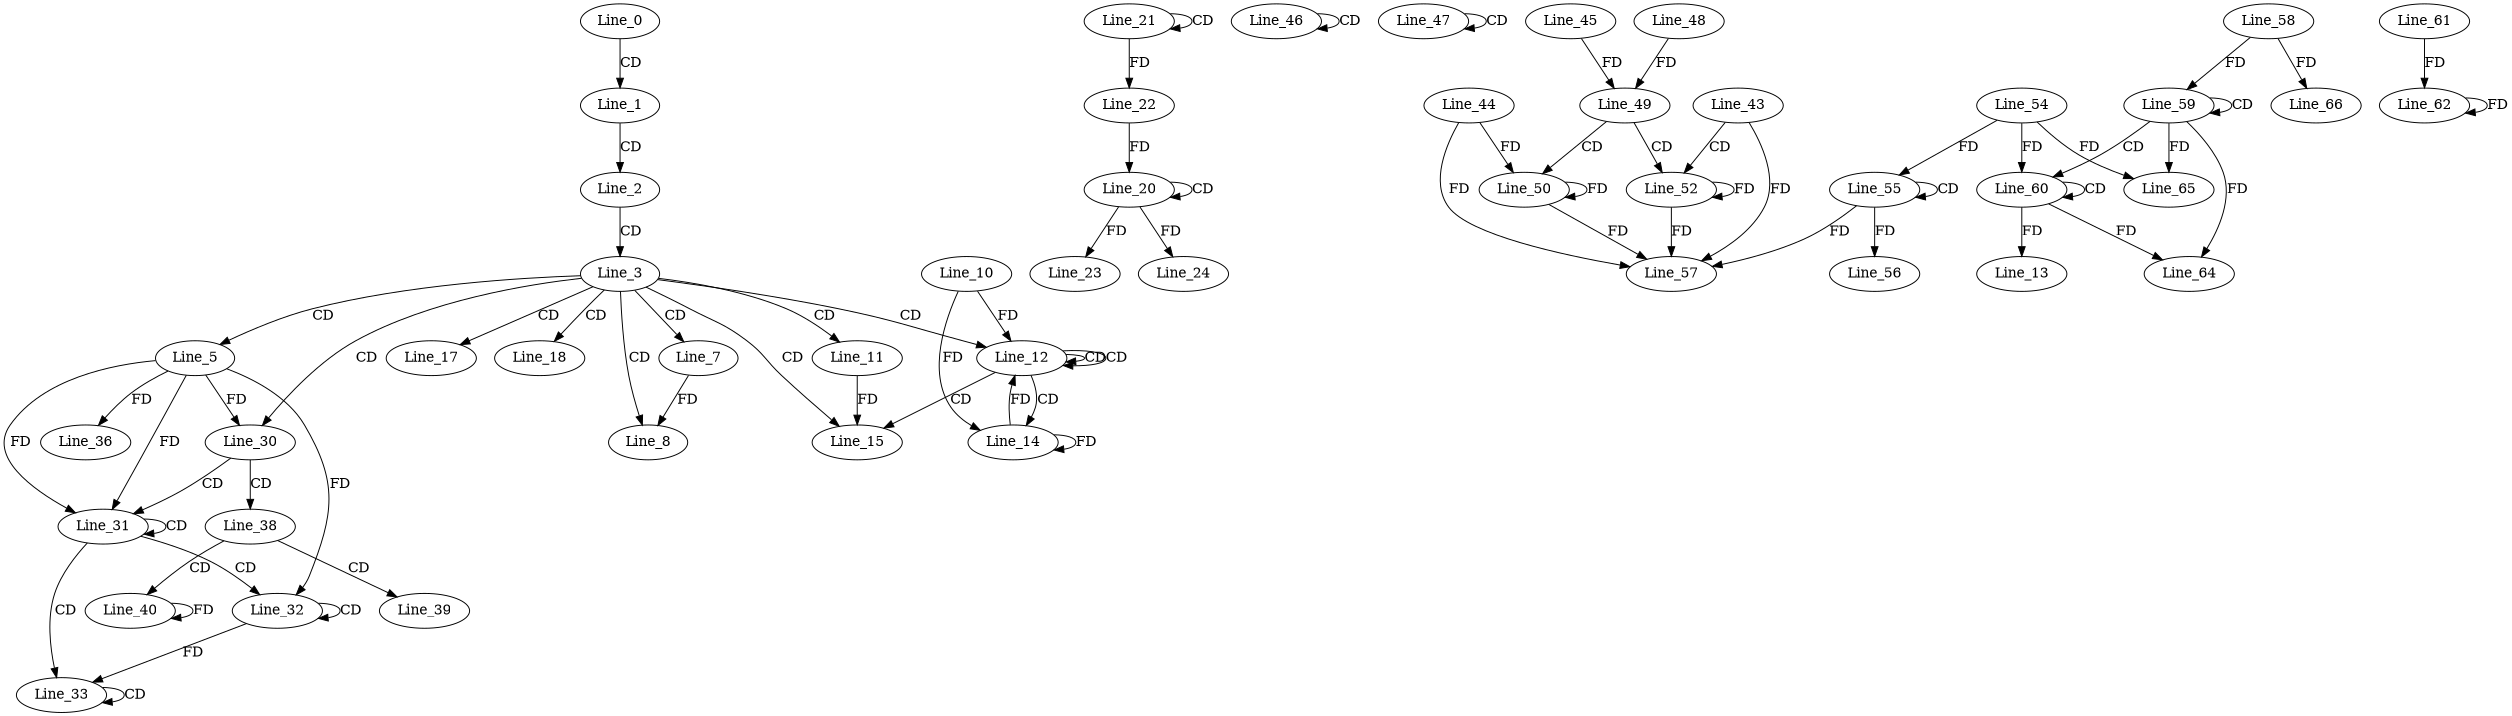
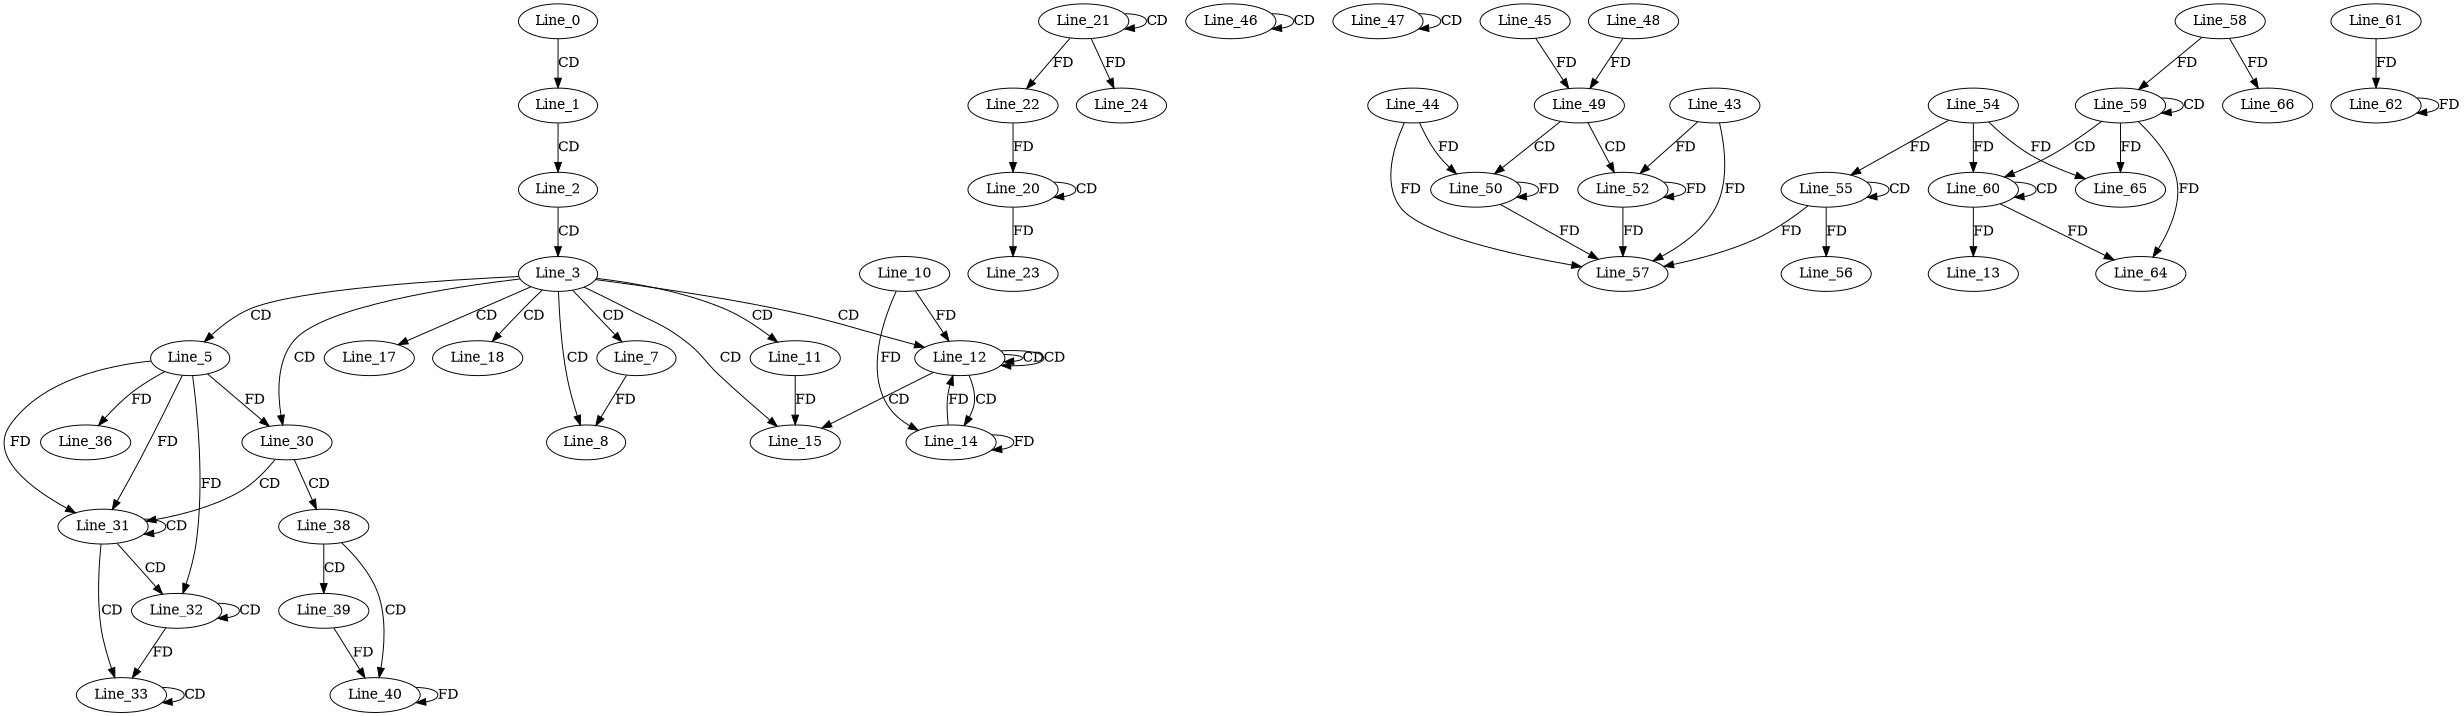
(1720, 148) -> (1686, 148)
(1154, 228) -> (1101, 59)
none -> (347, 649)
